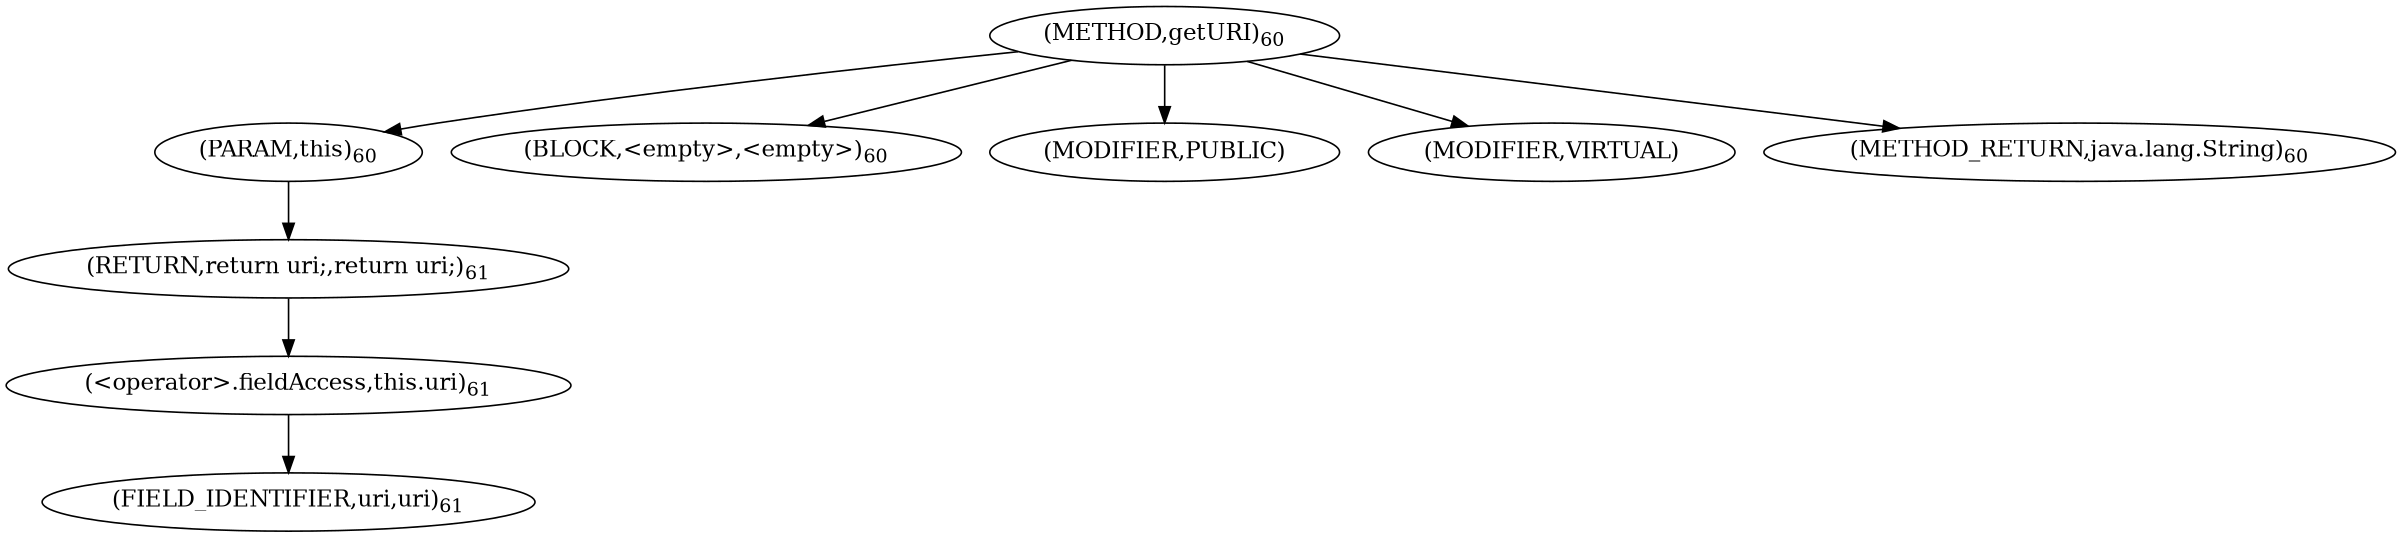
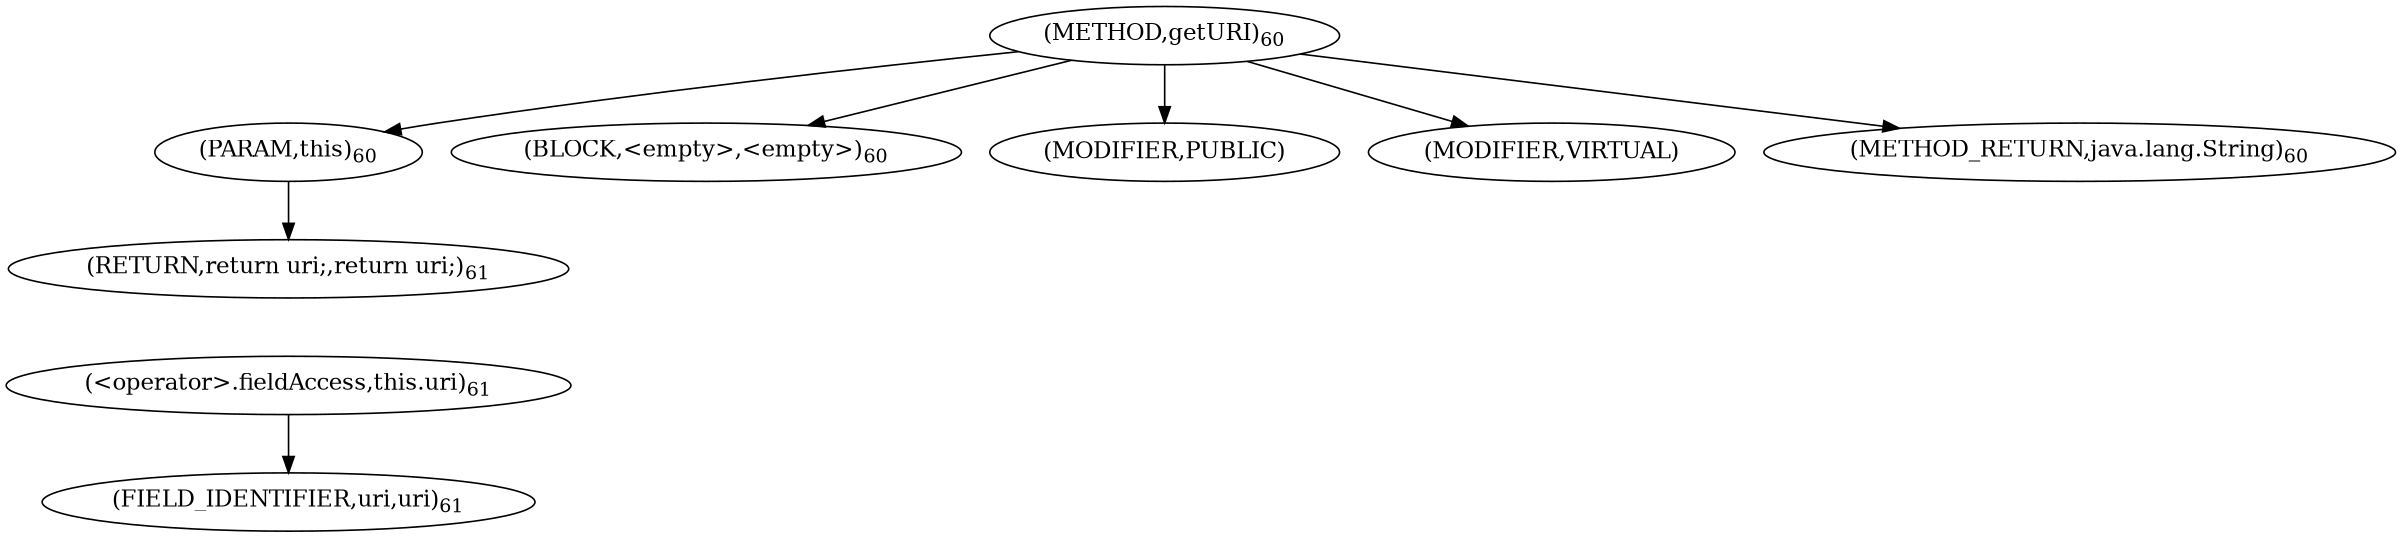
(289, 319) -> none
